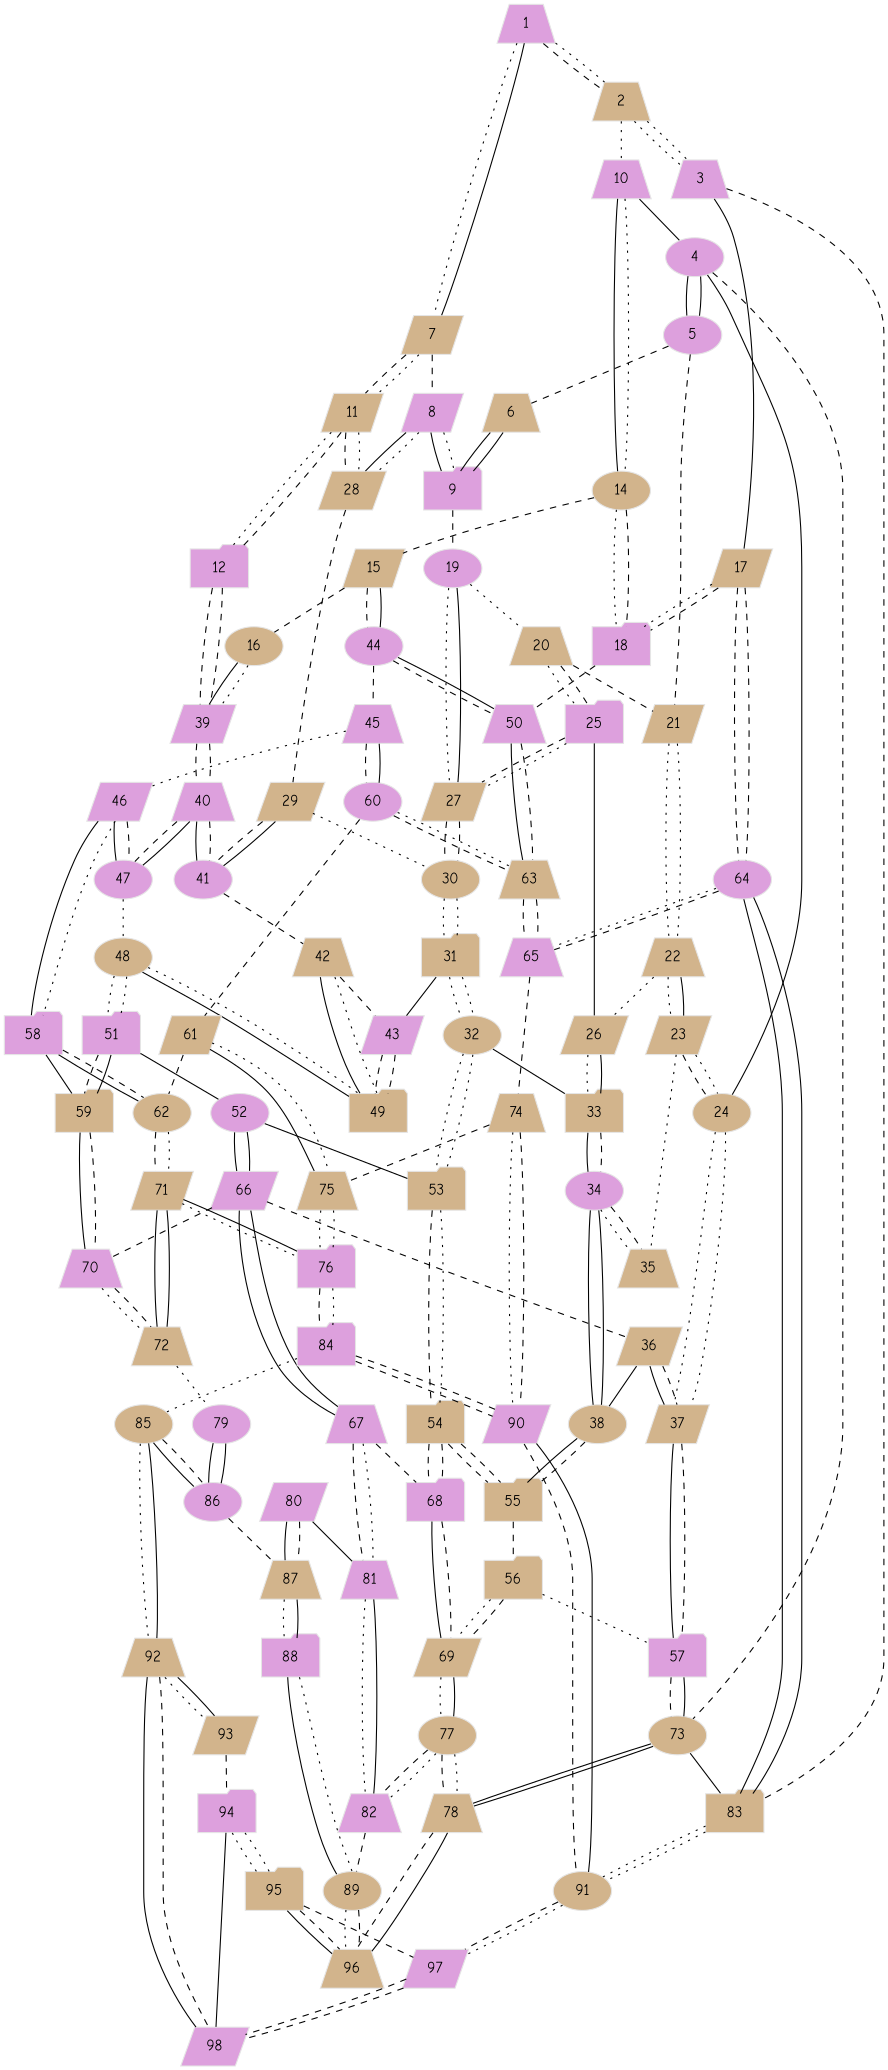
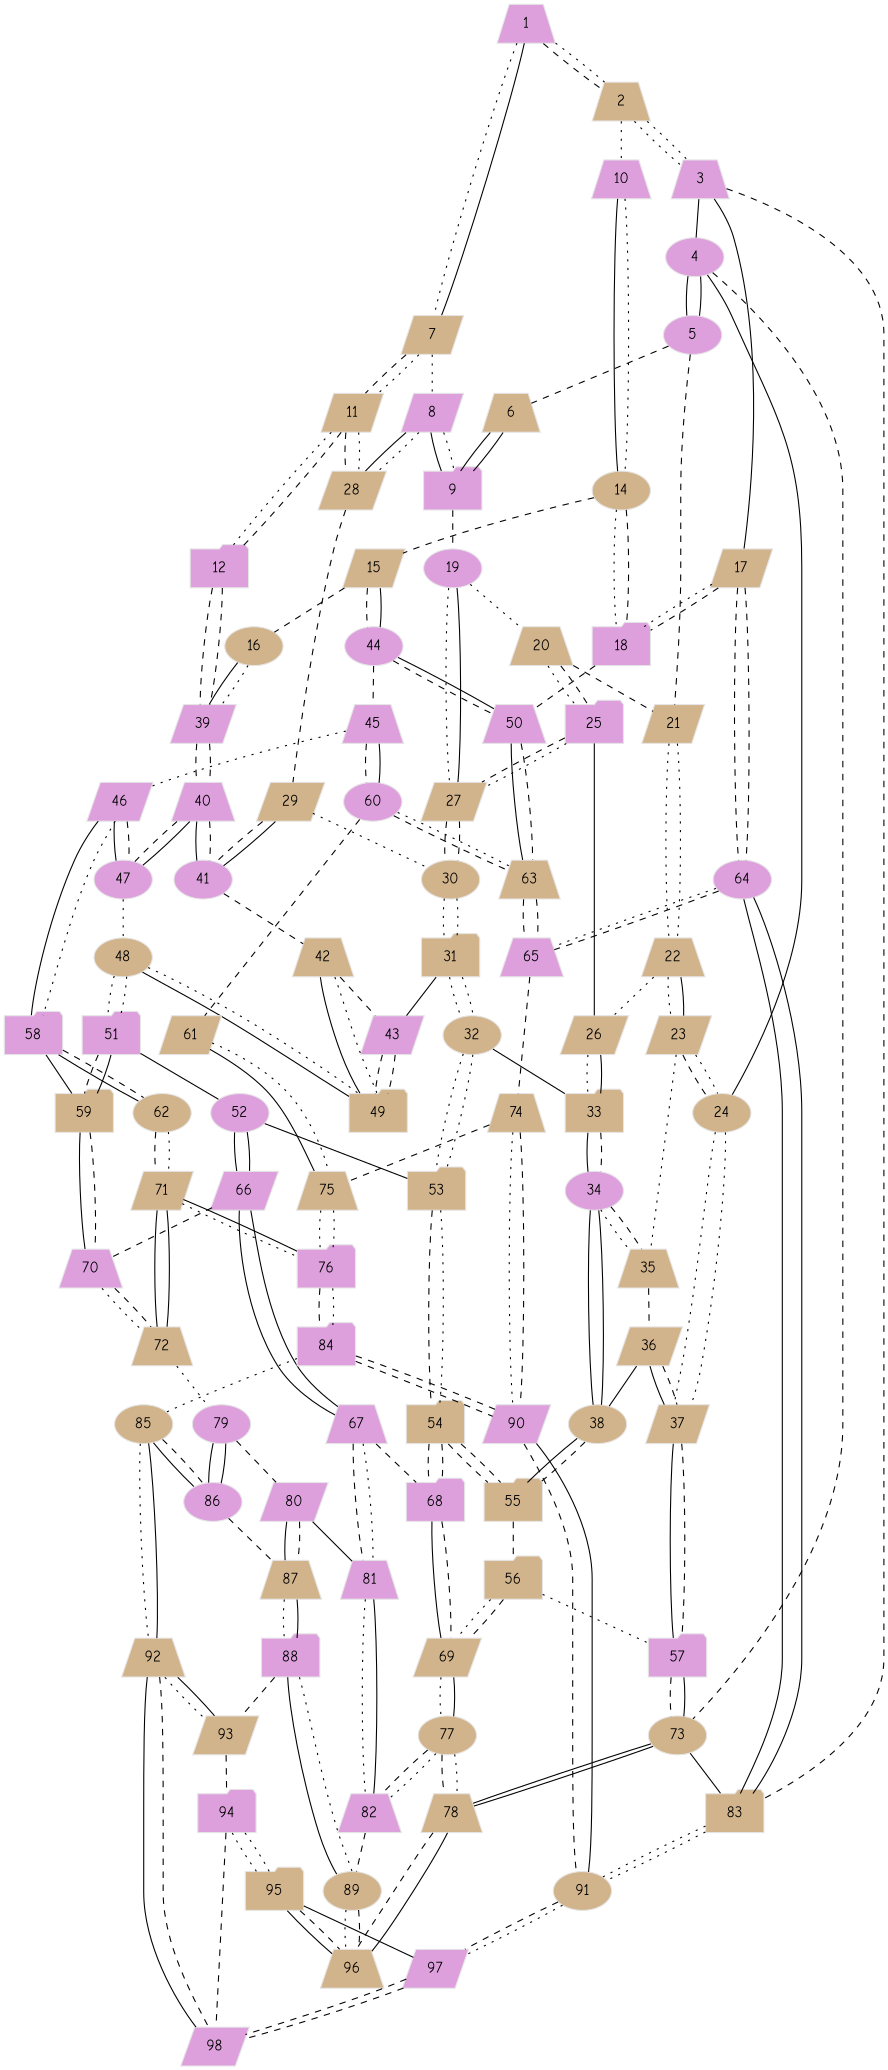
(659, 220) -> (697, 218)
(432, 374) -> (432, 374)
(179, 1068) -> none
(455, 1275) -> (649, 1308)
none -> (256, 1462)
none -> (258, 1697)
(221, 1930) -> (221, 1930)
(372, 1938) -> (372, 1938)
